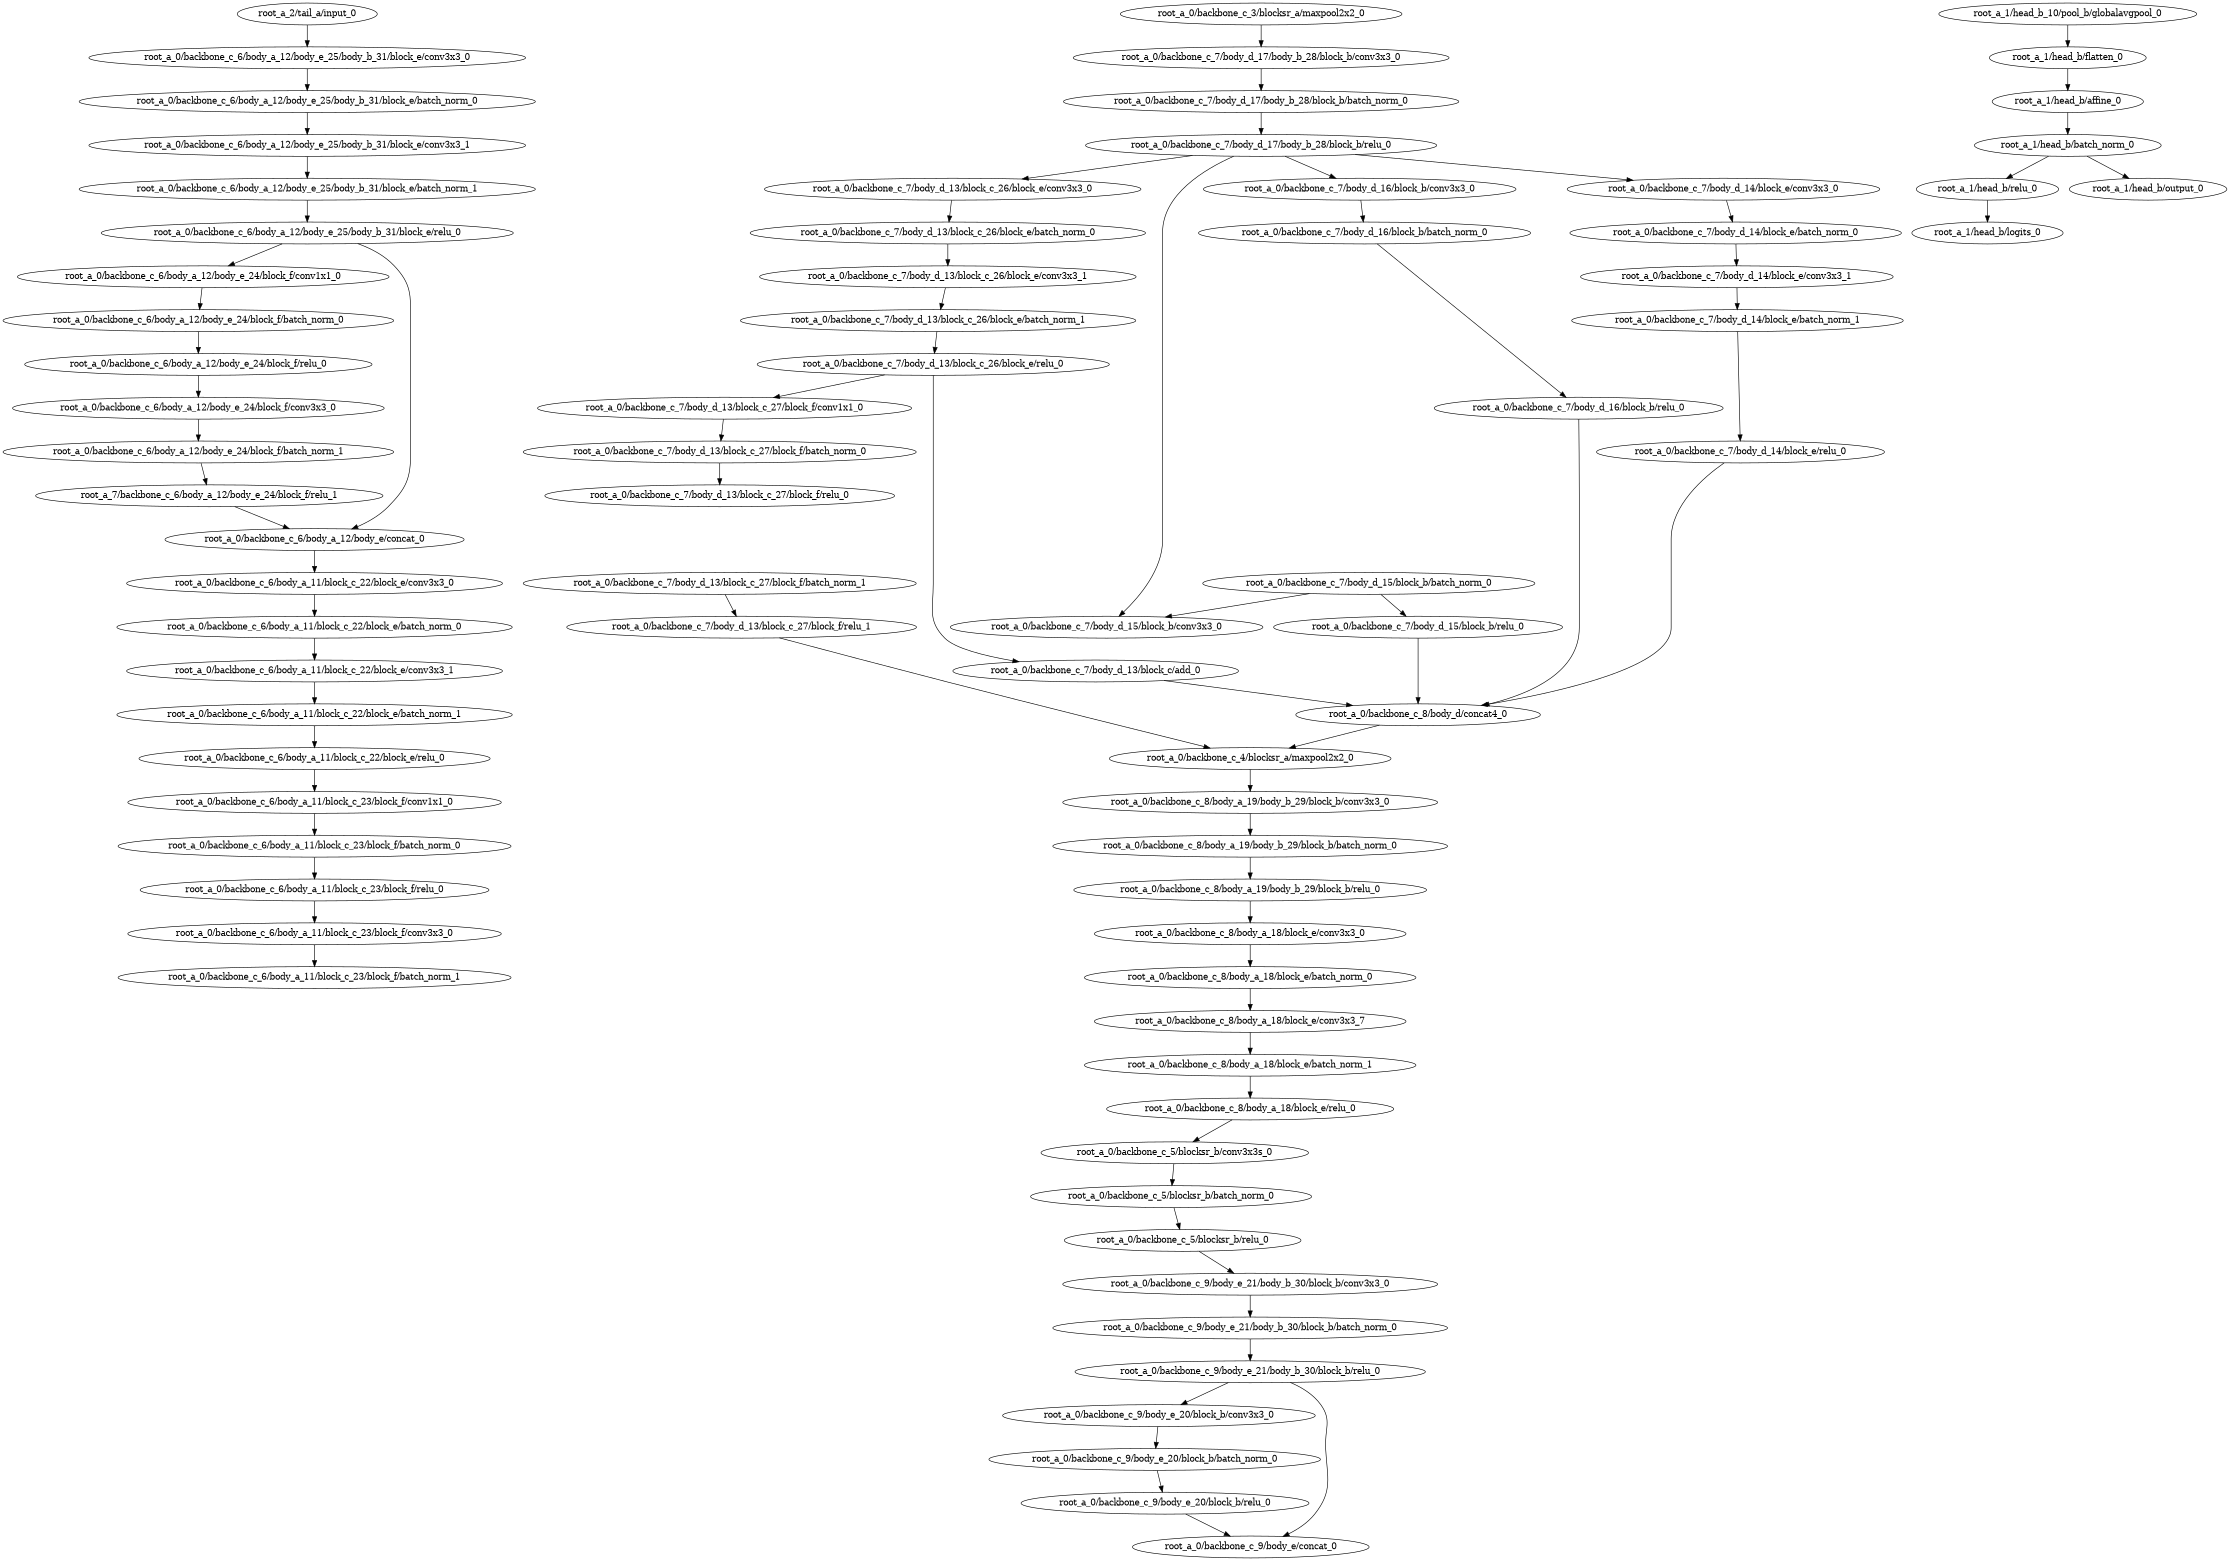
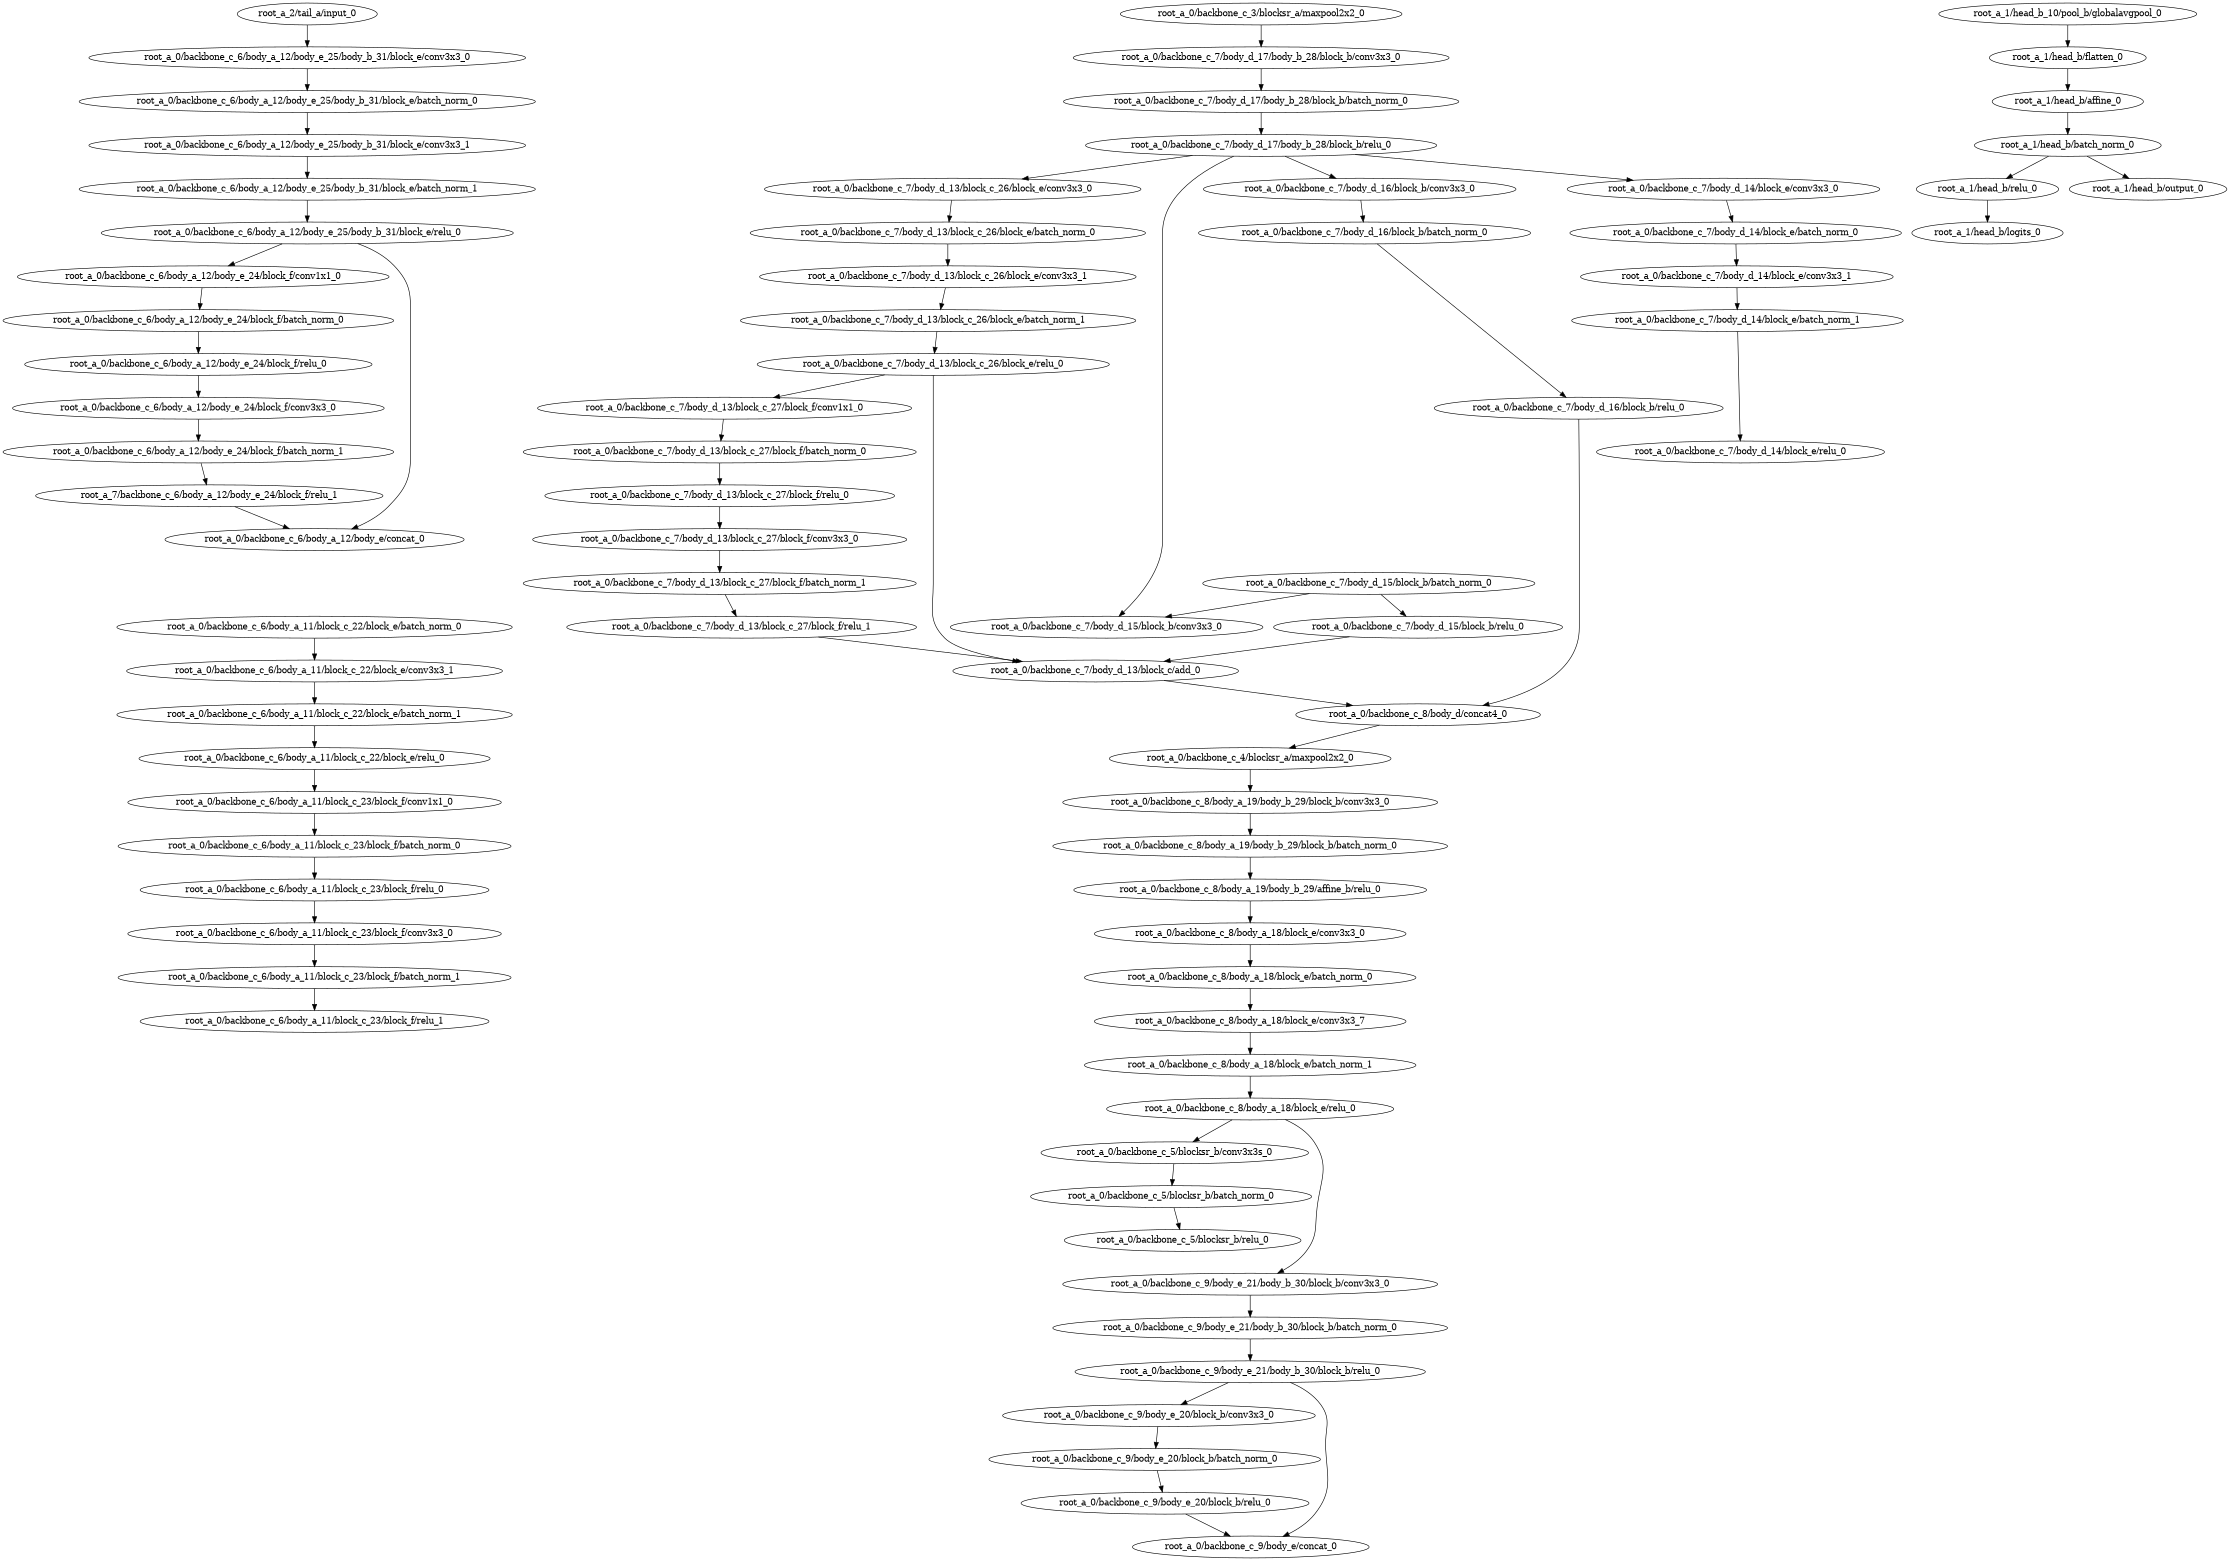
none -> (720, 540)
(315, 583) -> none
(1667, 638) -> none
(1418, 668) -> (1260, 649)
(991, 693) -> (917, 649)
(1250, 890) -> (1250, 890)
none -> (315, 1021)
(1214, 1261) -> (1319, 1193)
